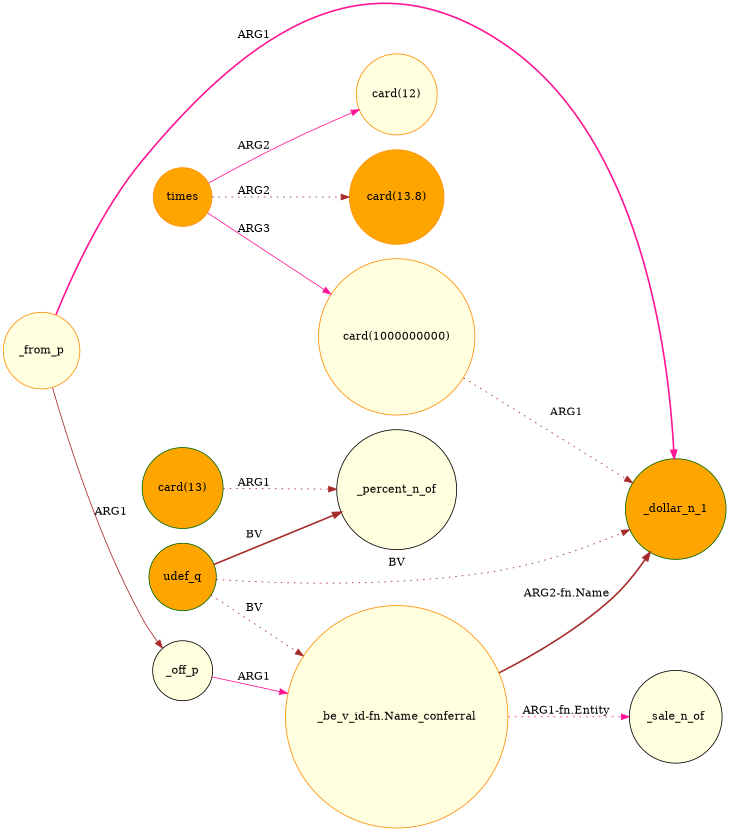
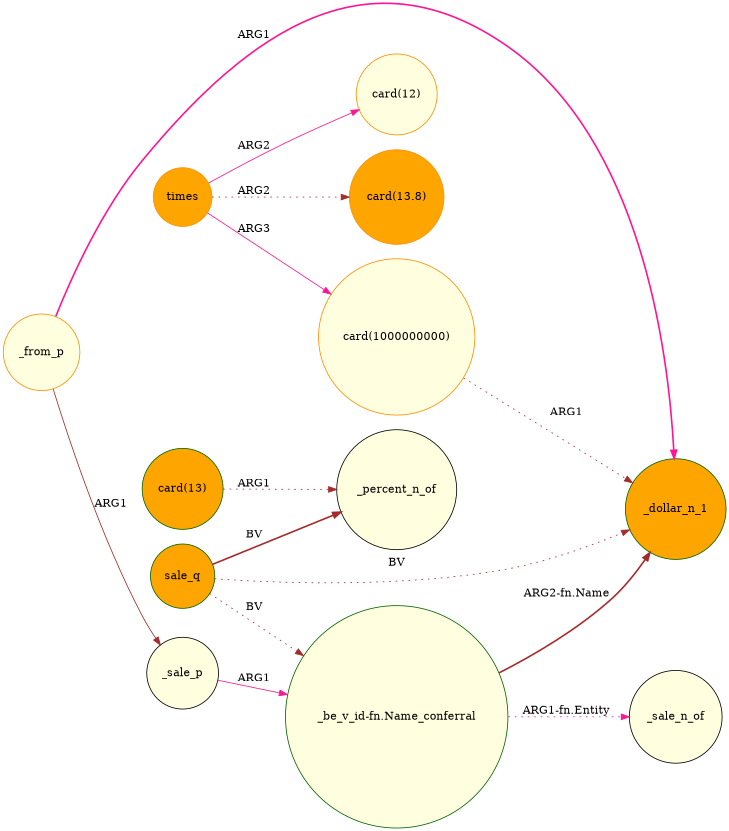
(183, 577) -> (183, 576)
(183, 671) -> (183, 673)
(397, 717) -> (397, 717)
